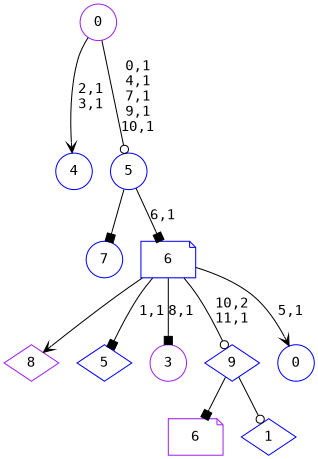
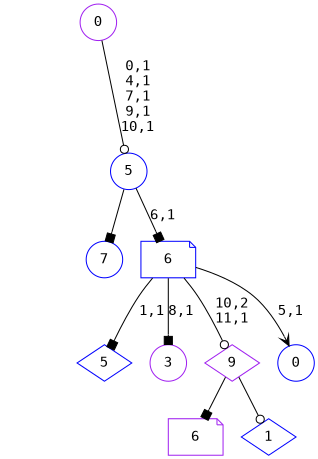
(74, 171) -> none
(31, 363) -> none
(232, 363) -> (232, 363)
